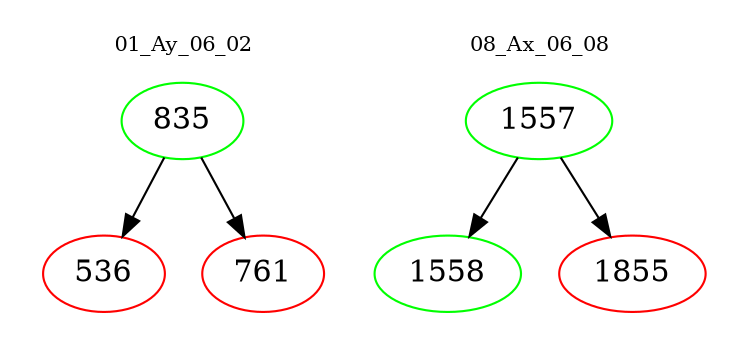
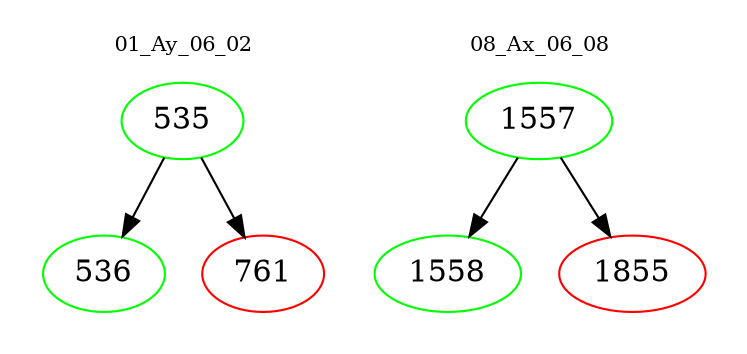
(183, 121) -> (183, 121)
(104, 274) -> (104, 274)
